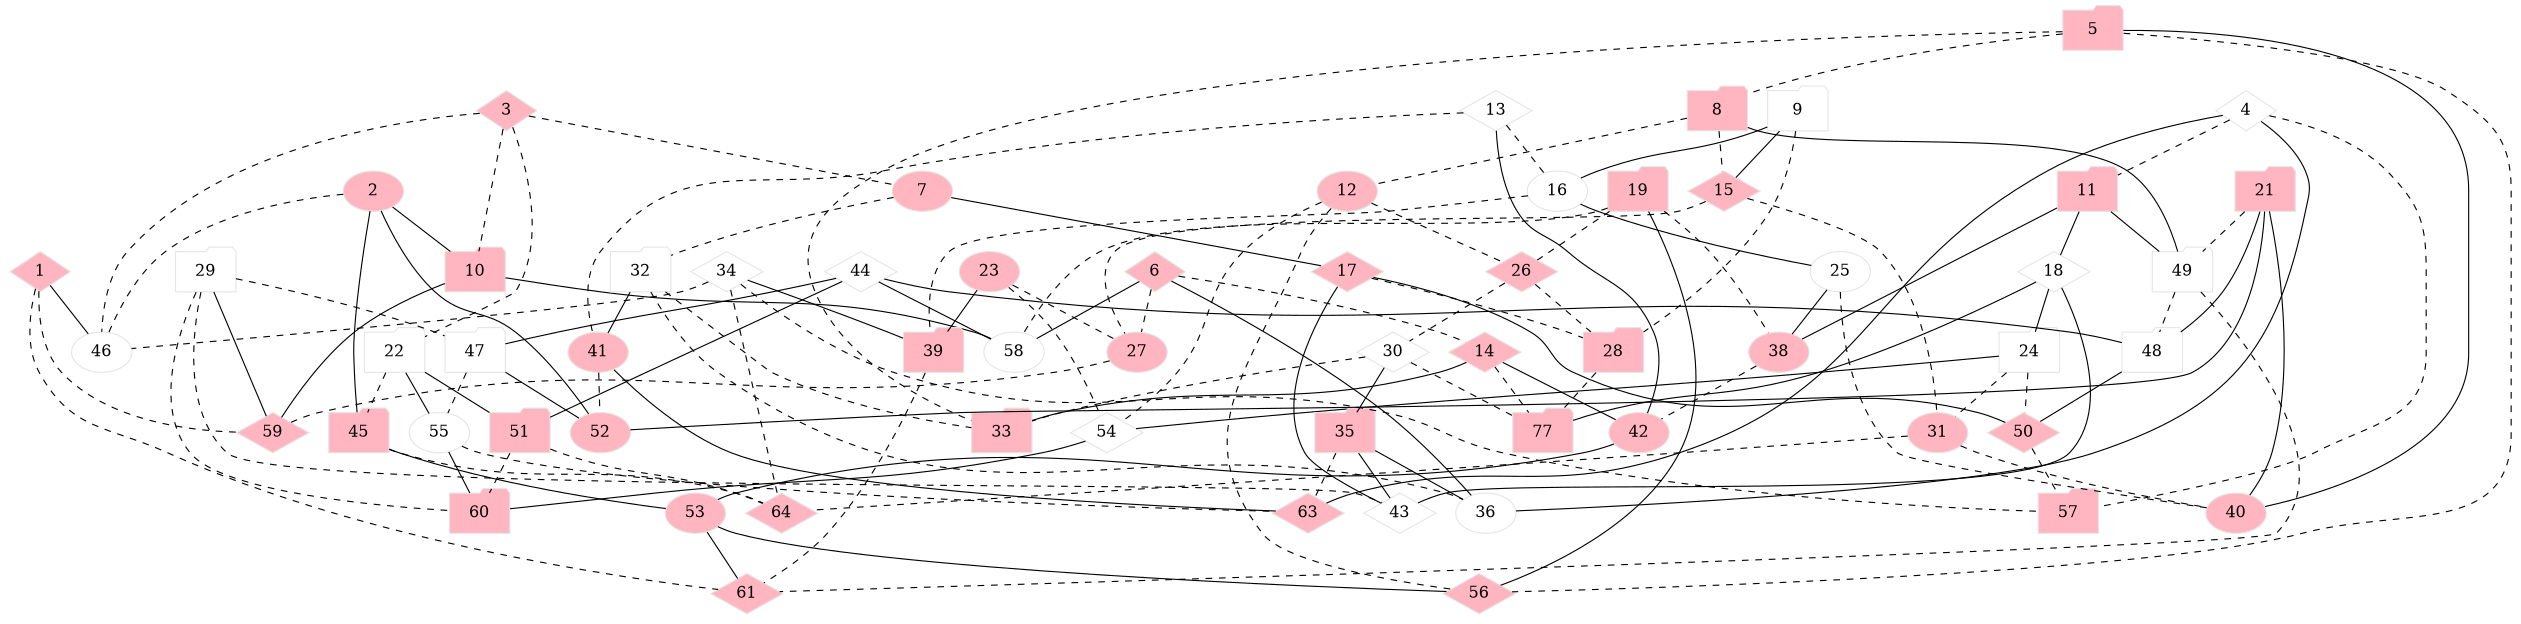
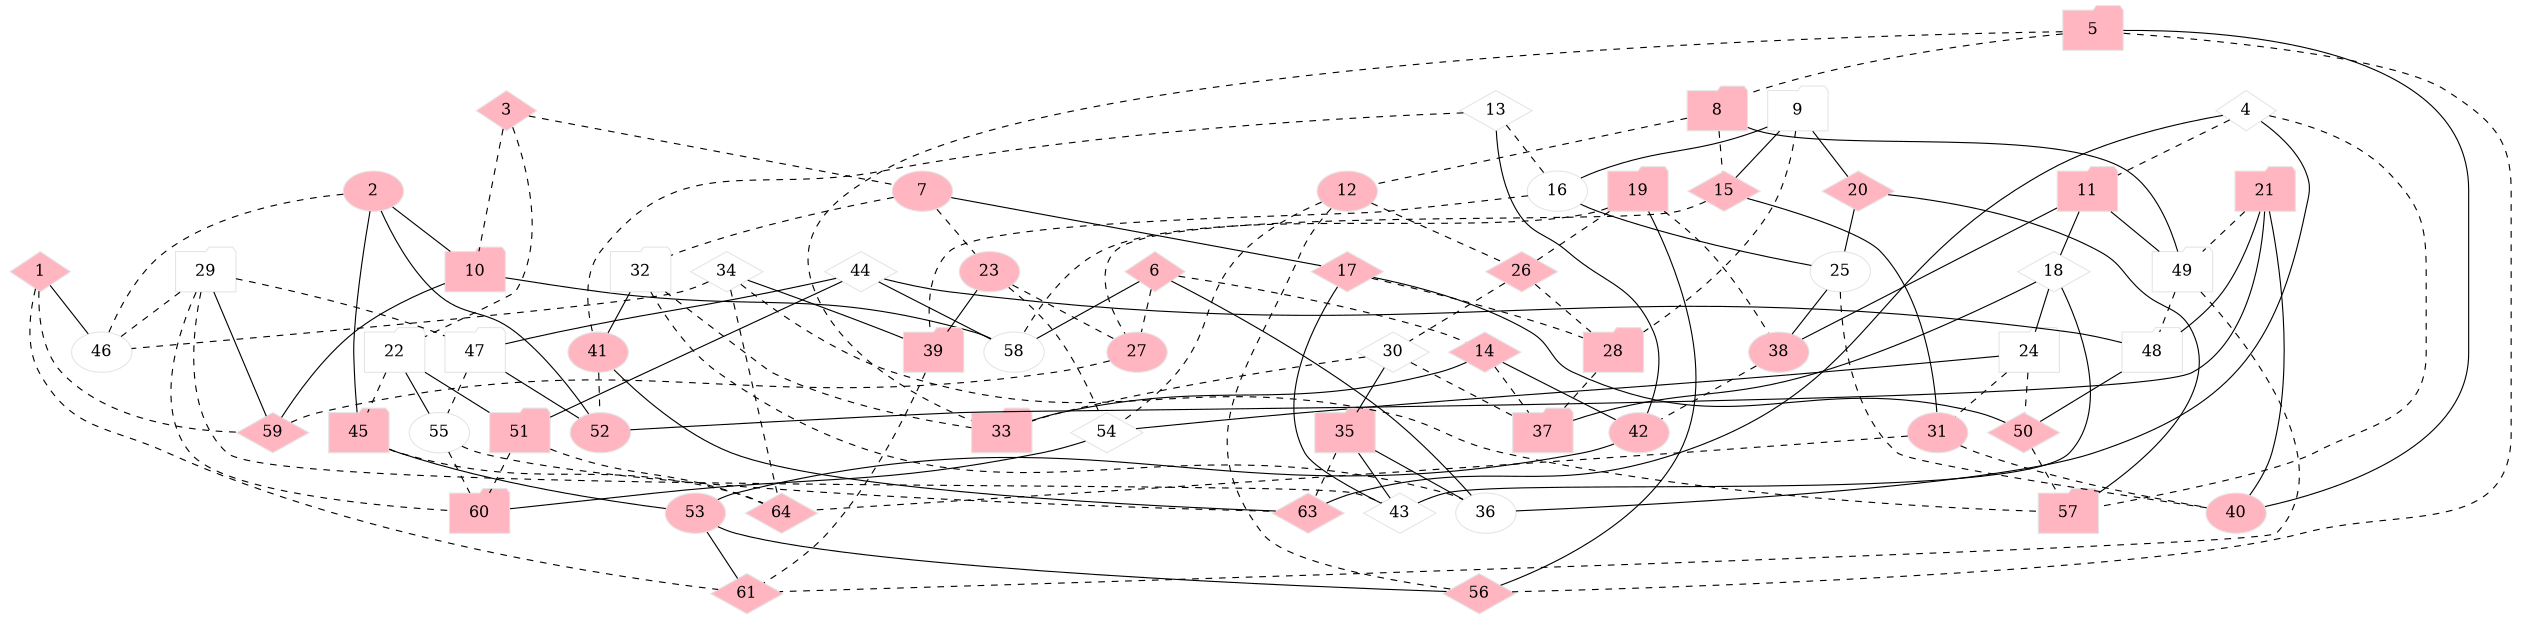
(251, 167) -> (150, 314)
none -> (1858, 191)
none -> (956, 231)
(1889, 263) -> (1889, 263)
(1543, 433) -> (1543, 433)
(459, 472) -> (459, 472)
